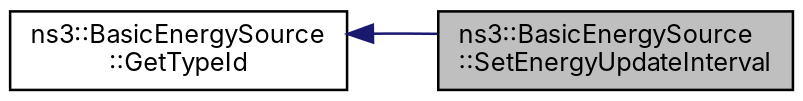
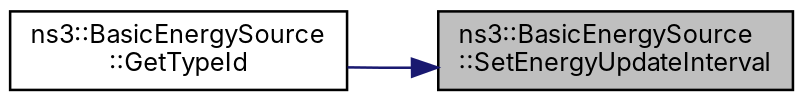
(405, 34) -> (380, 68)
